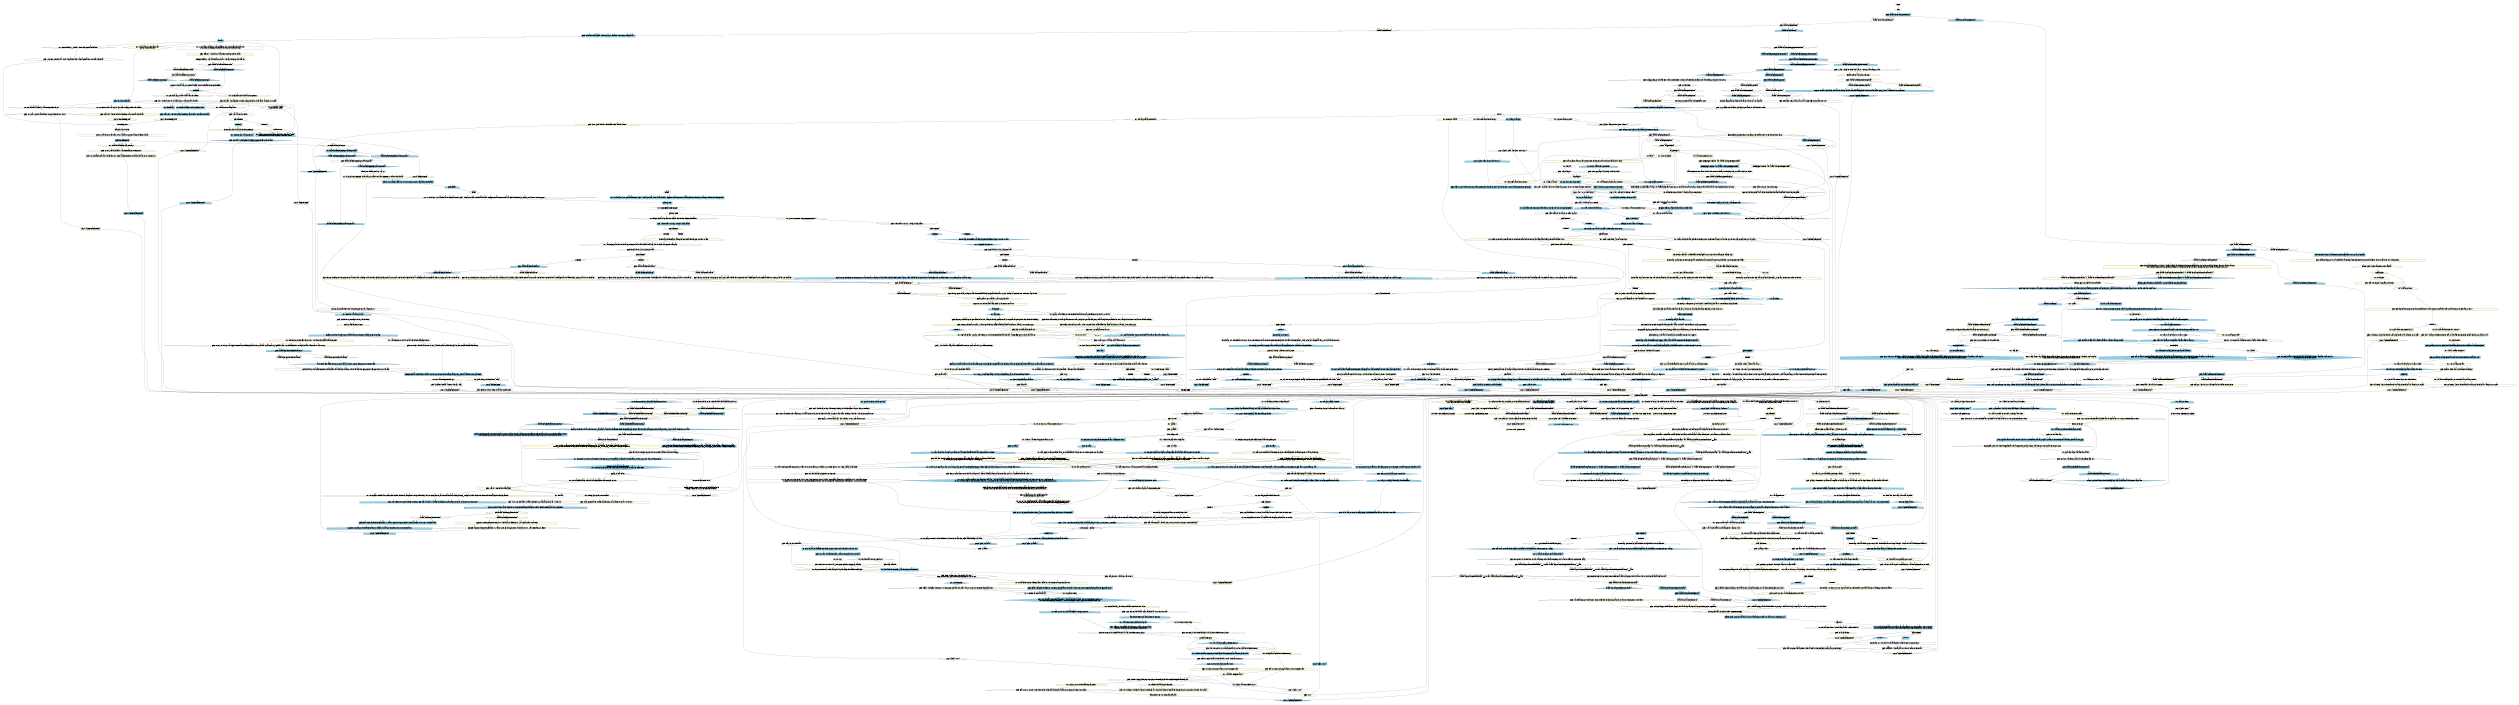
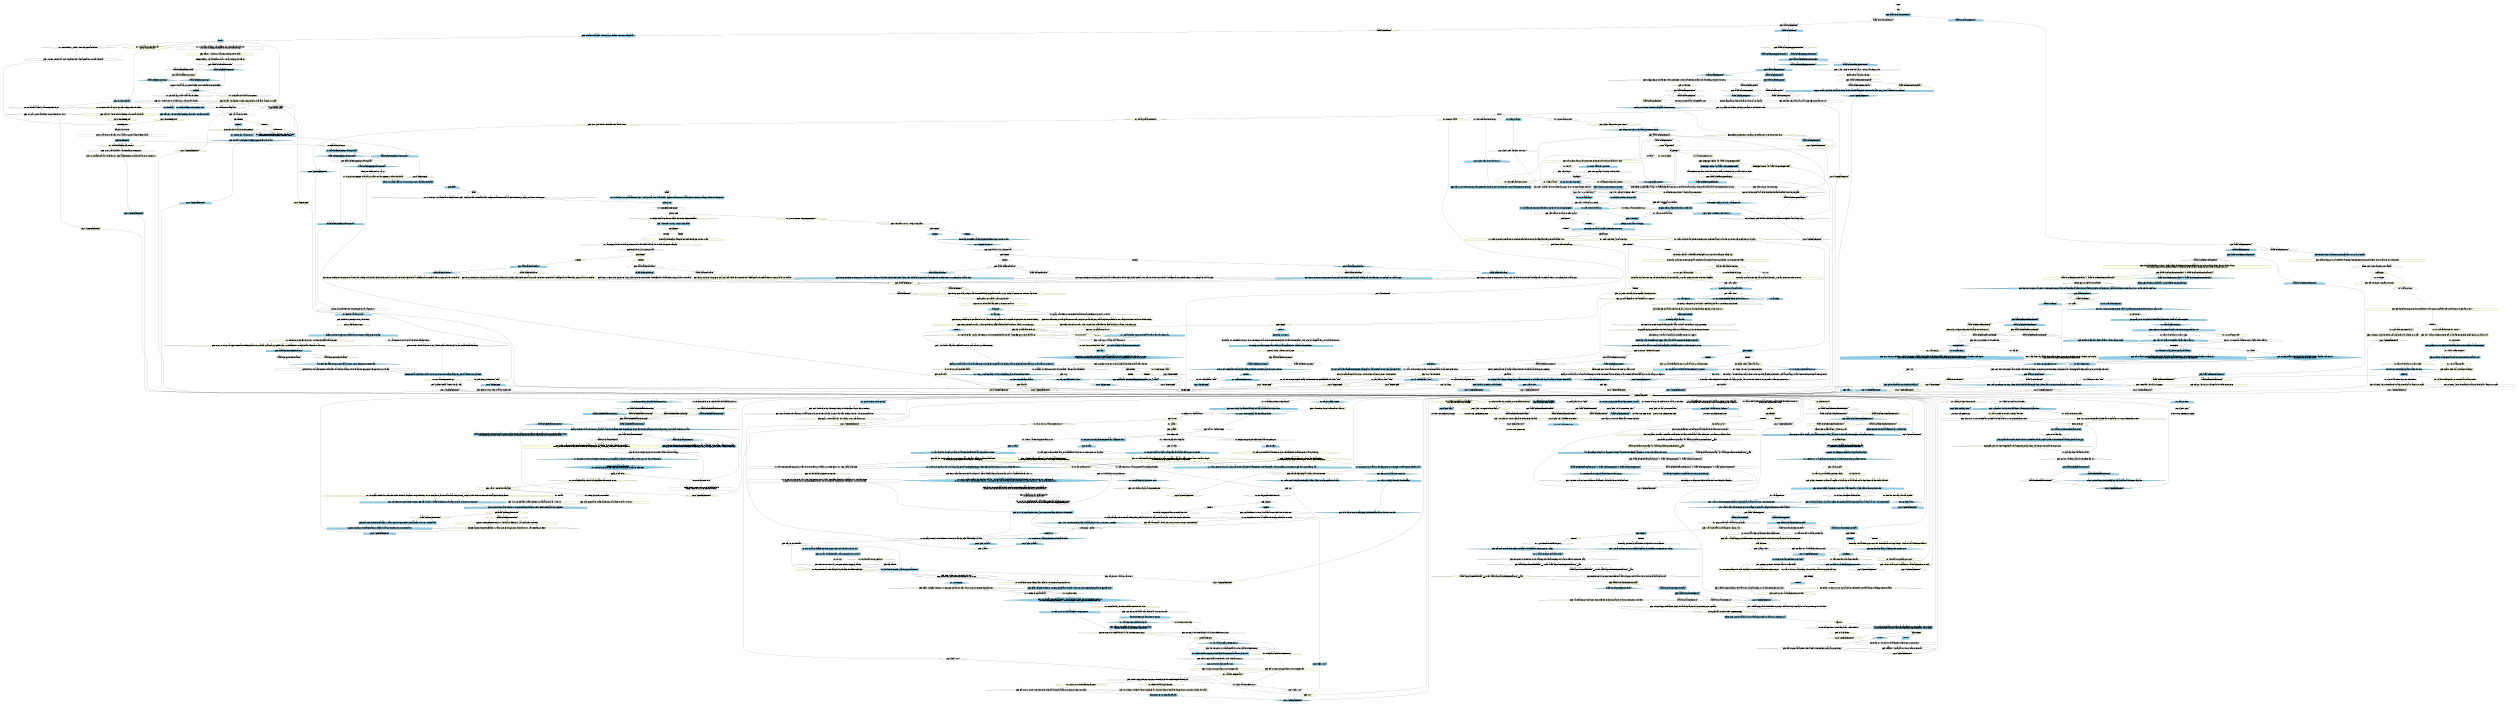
(1164, 695) -> (1164, 695)
